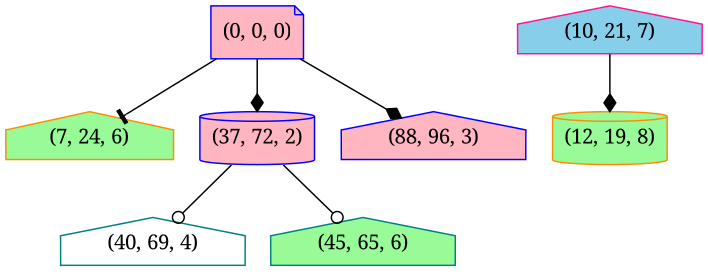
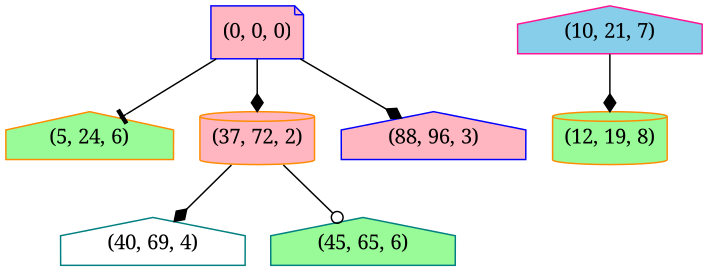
(90, 138) -> (90, 138)
(257, 138) -> (257, 138)
(207, 189) -> (207, 189)
